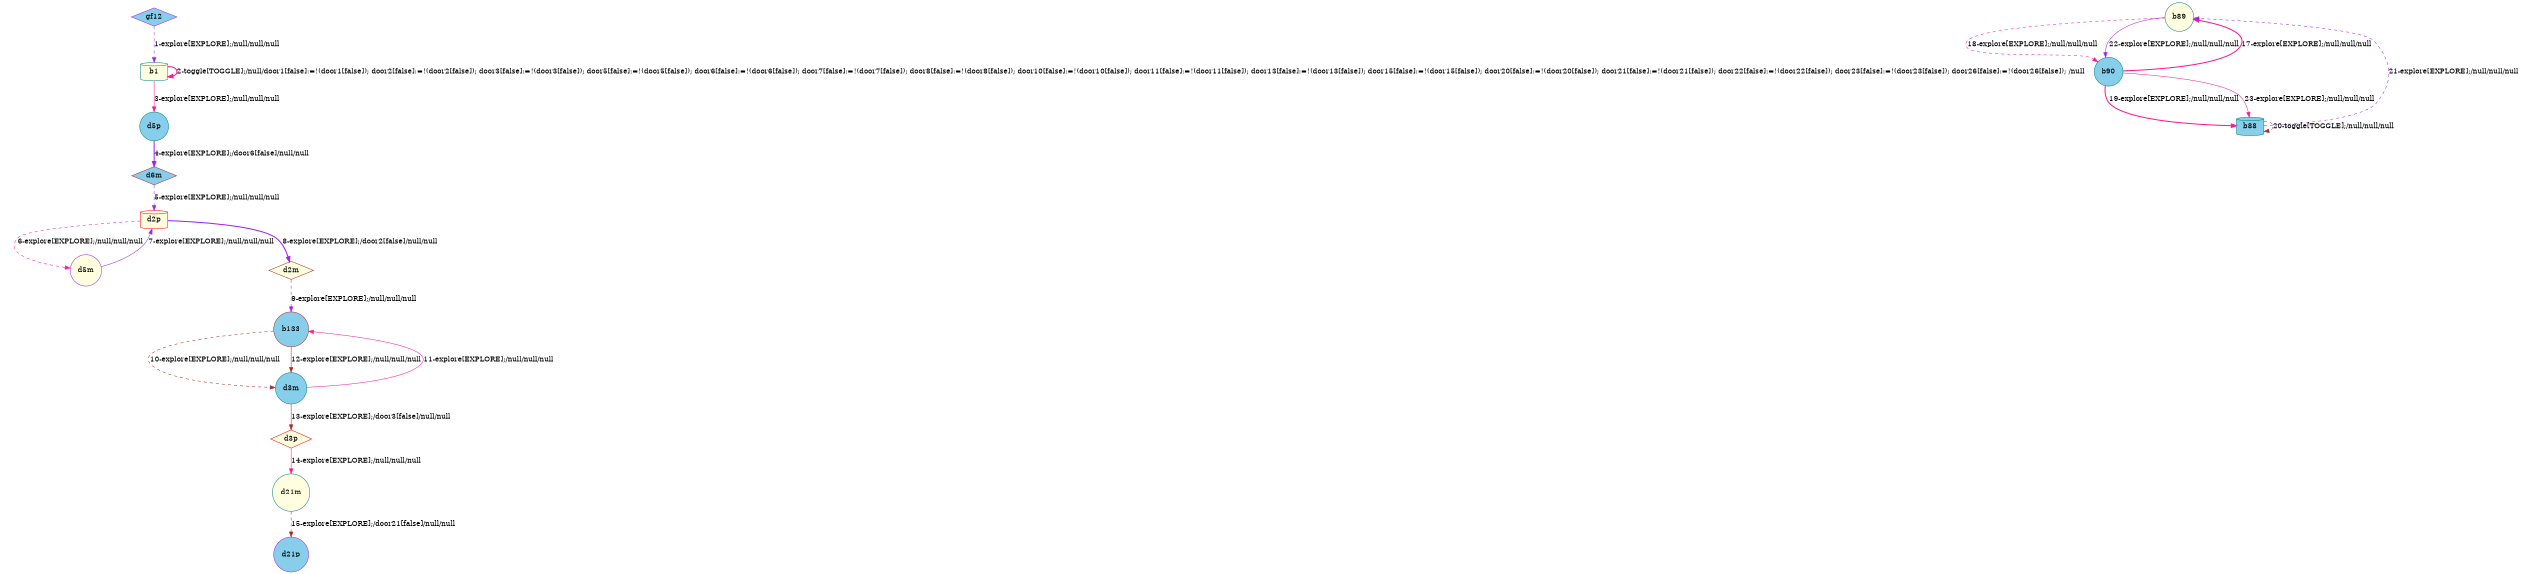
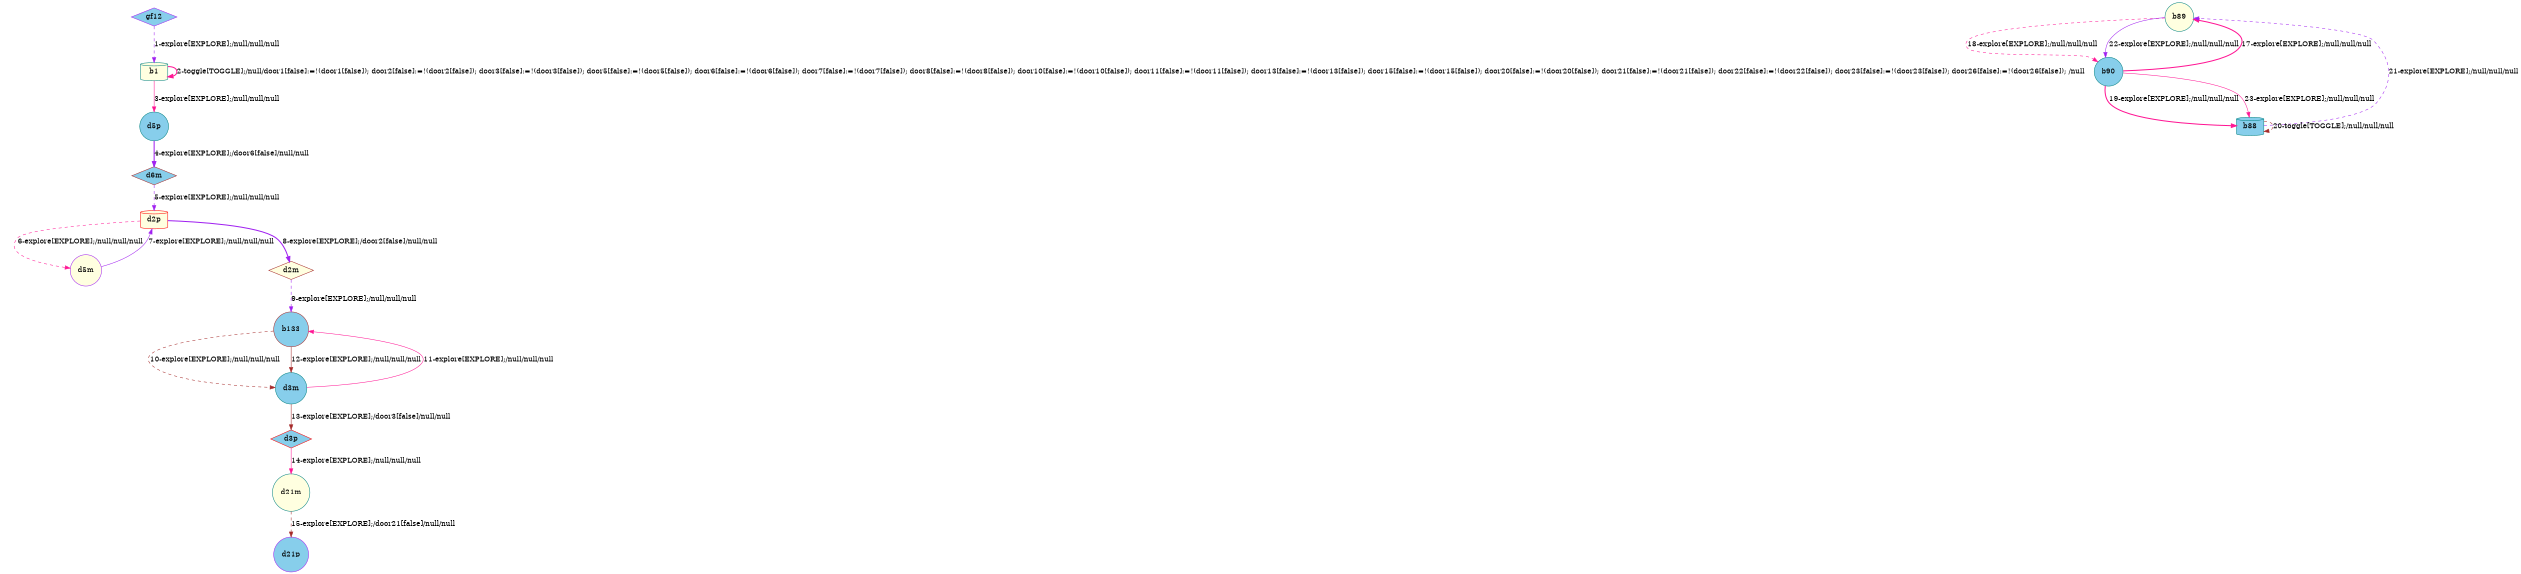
(291, 439) -> (291, 439)
